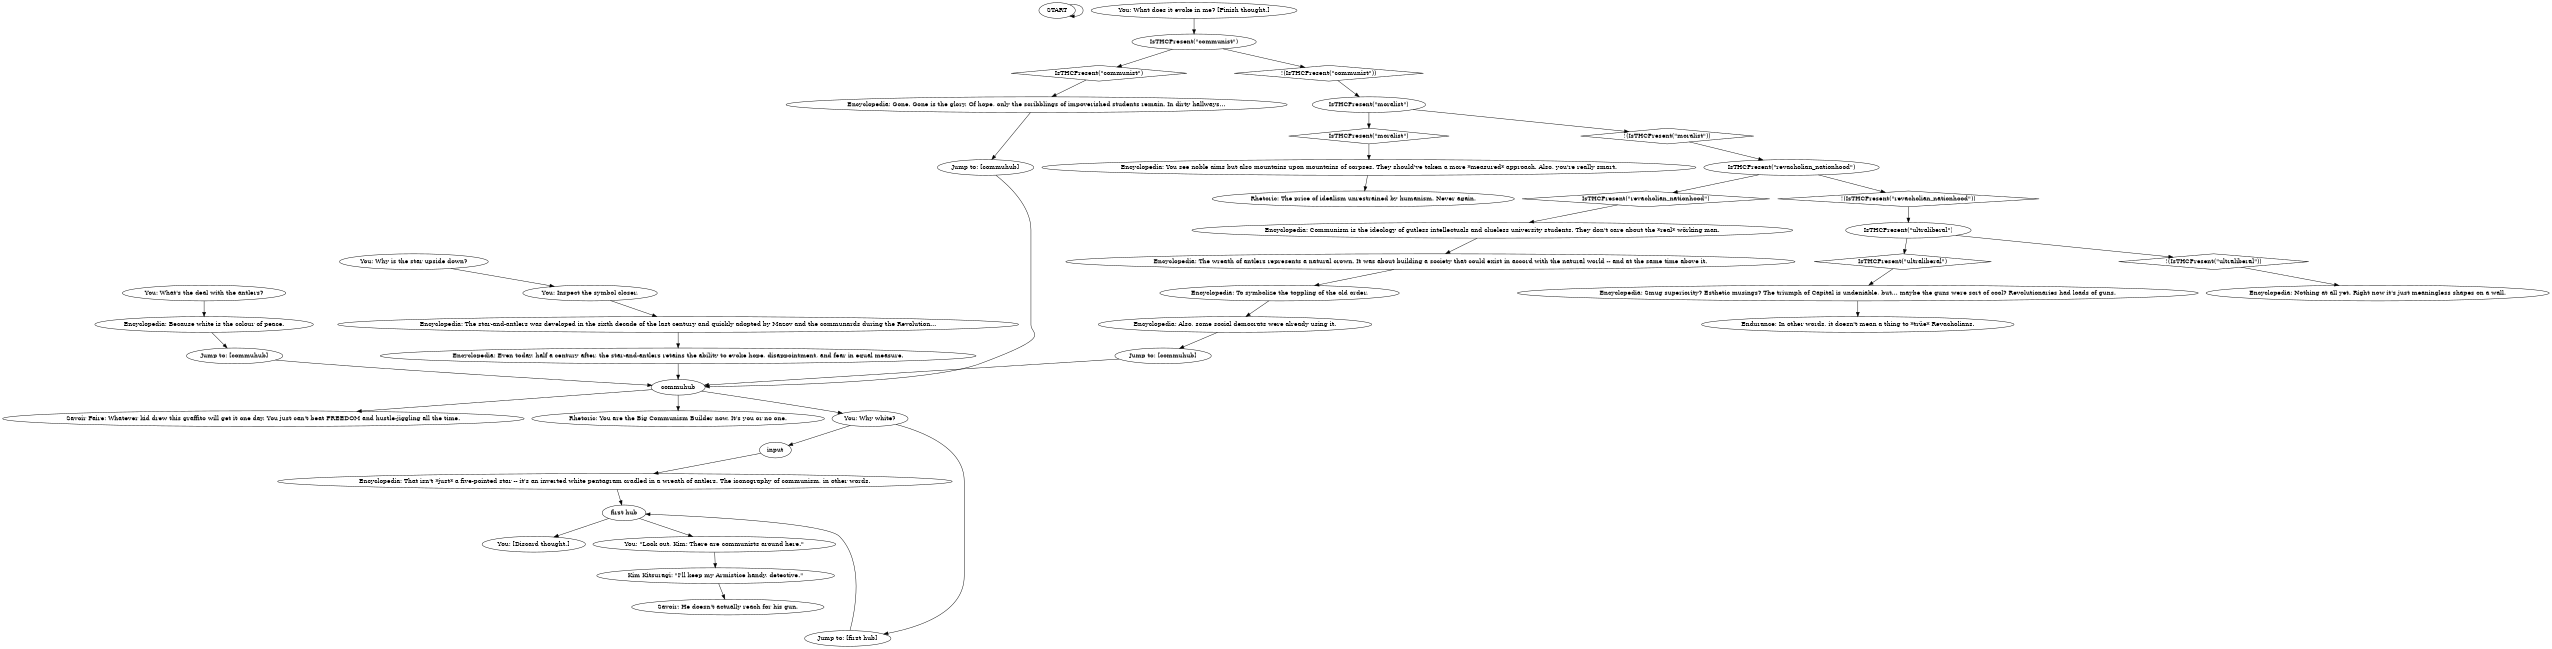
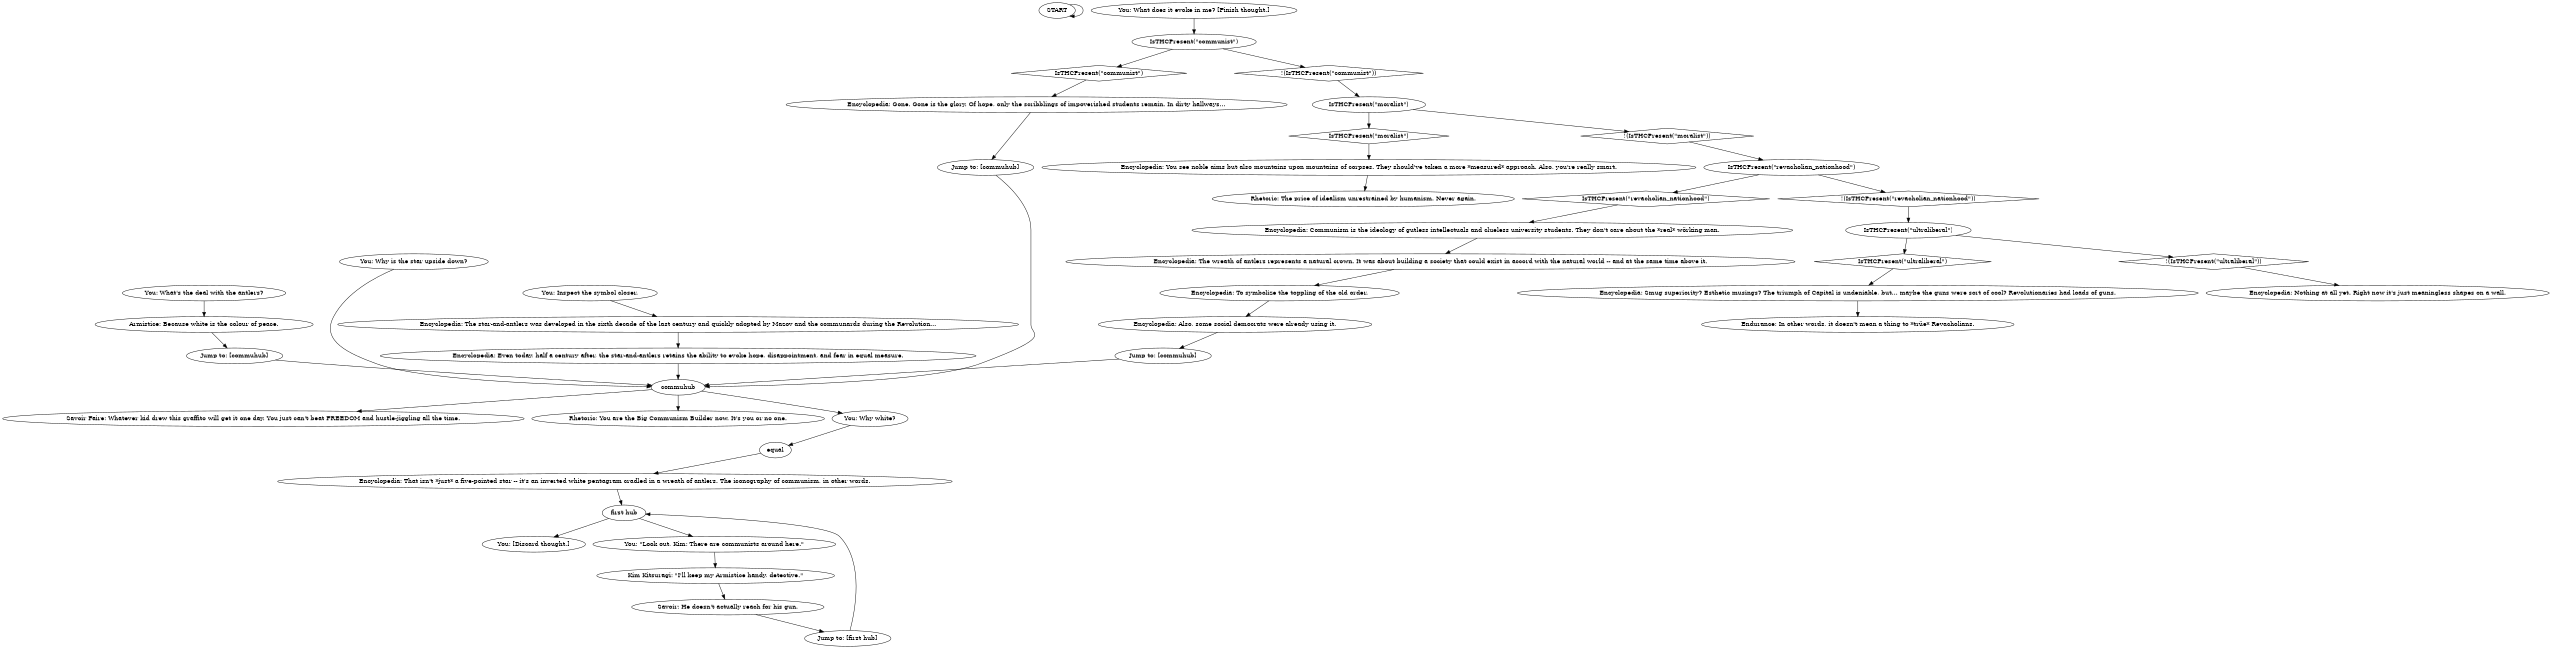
(500, 277) -> (435, 375)
(204, 324) -> (204, 324)
(775, 450) -> (775, 450)
(964, 533) -> (788, 623)
